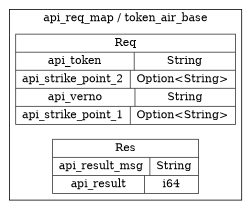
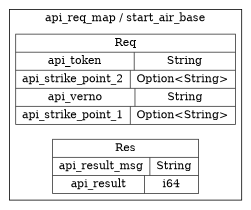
(126, 18) -> (126, 18)
